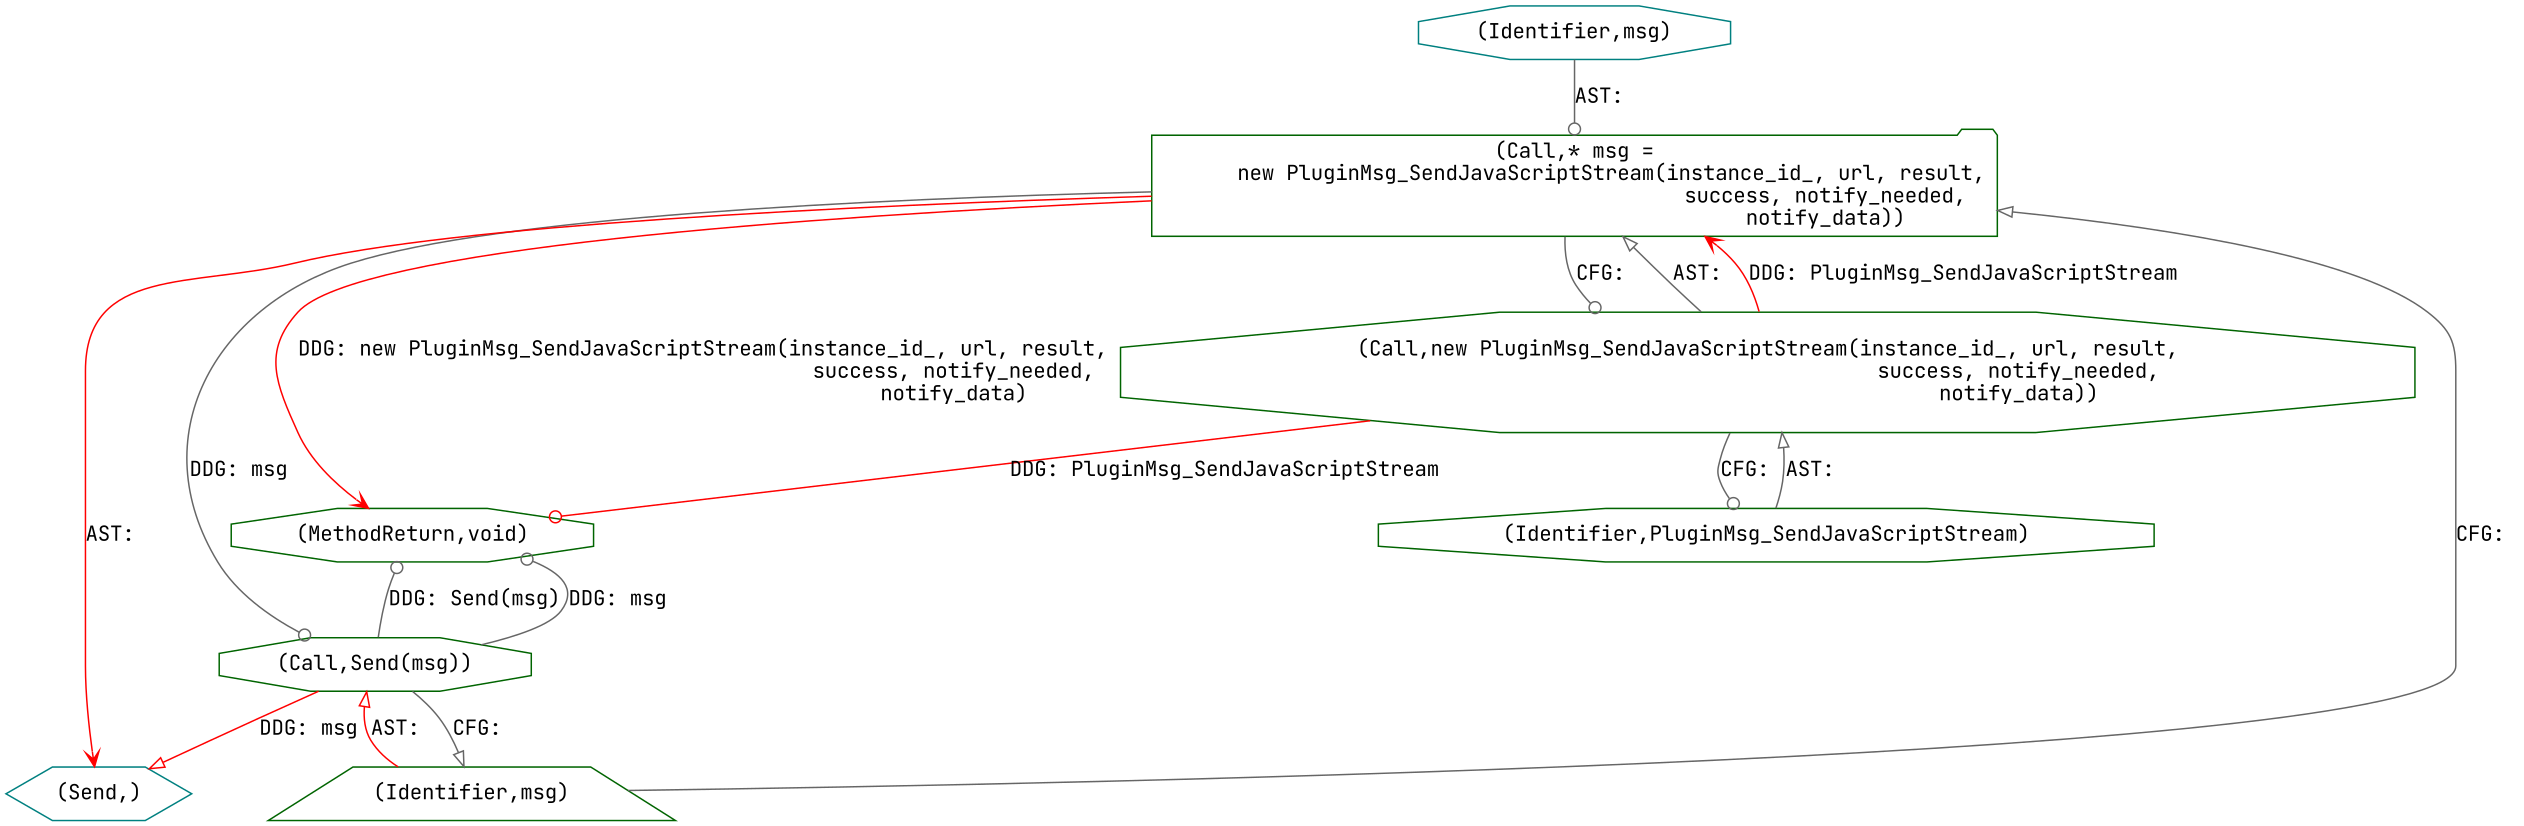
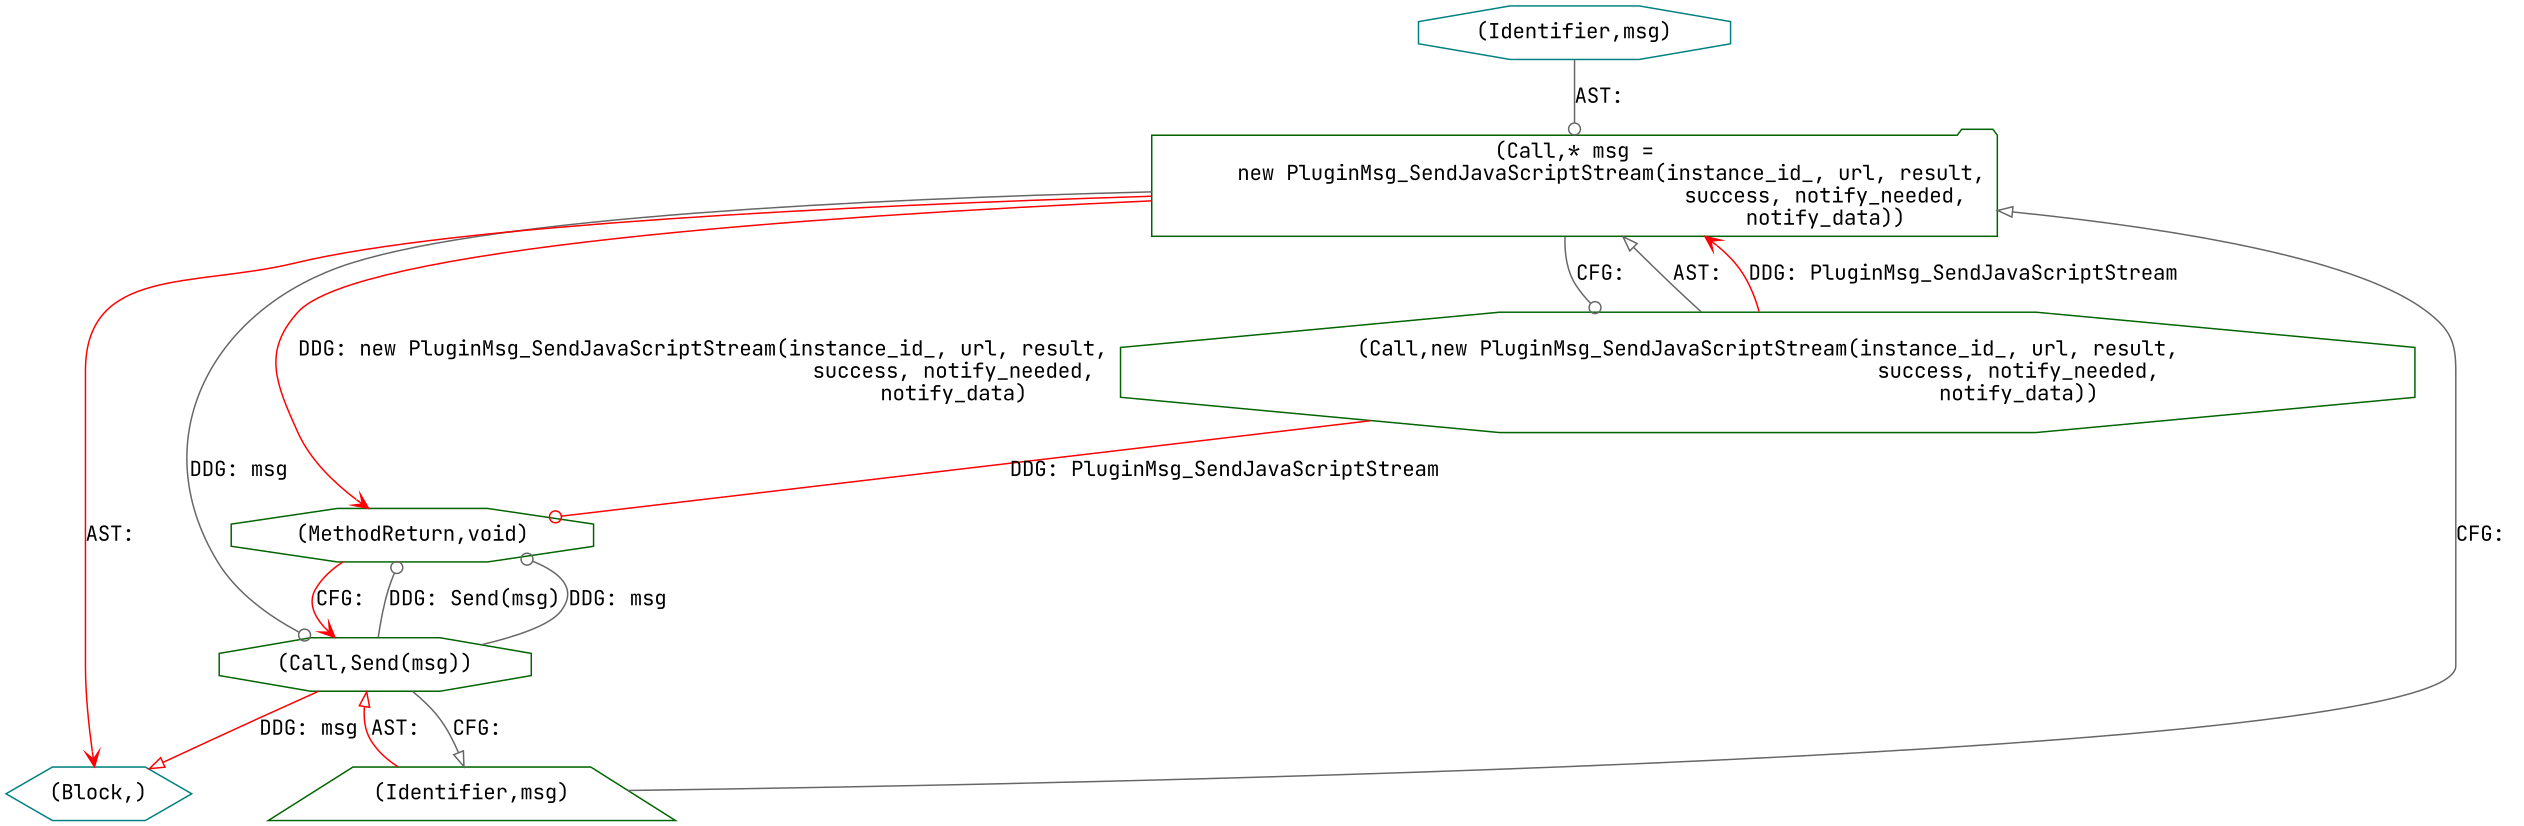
(1766, 535) -> none
none -> (315, 591)
(99, 794) -> (99, 794)
